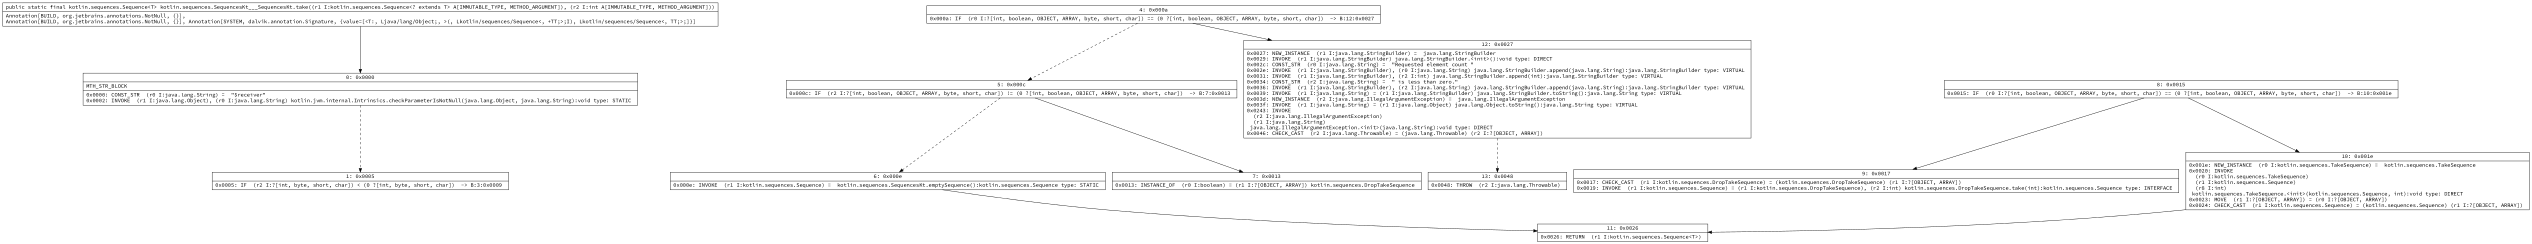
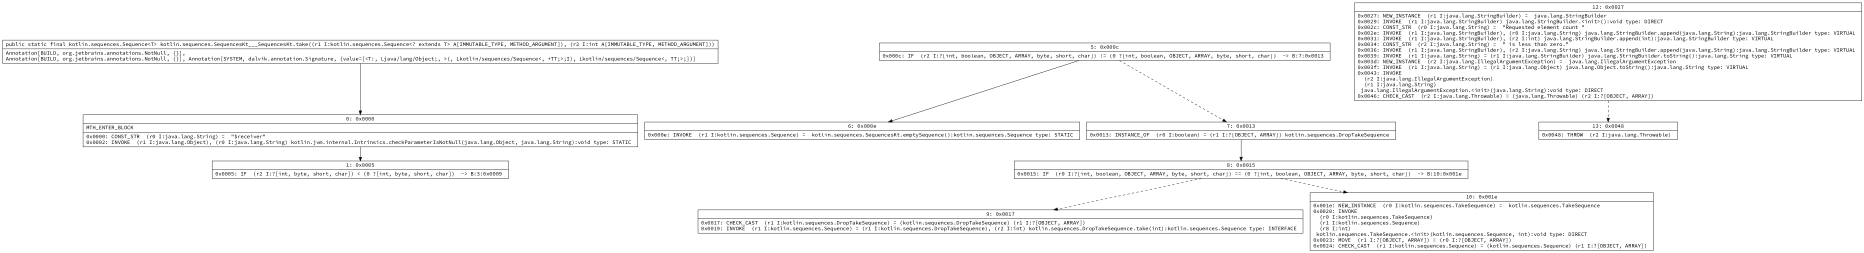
(1154, 15) -> none
(107, 86) -> (110, 128)
(1272, 111) -> (1383, 73)
(2242, 124) -> (1312, 185)
(2030, 133) -> (1129, 194)
(951, 134) -> (985, 91)
(1137, 134) -> (1171, 90)
(360, 137) -> (360, 152)
none -> (1241, 148)
(1623, 233) -> none
